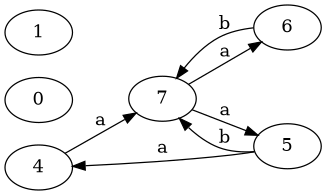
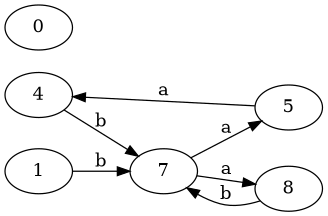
(288, 28) -> (289, 189)
(101, 121) -> (101, 122)
(219, 147) -> (95, 171)
